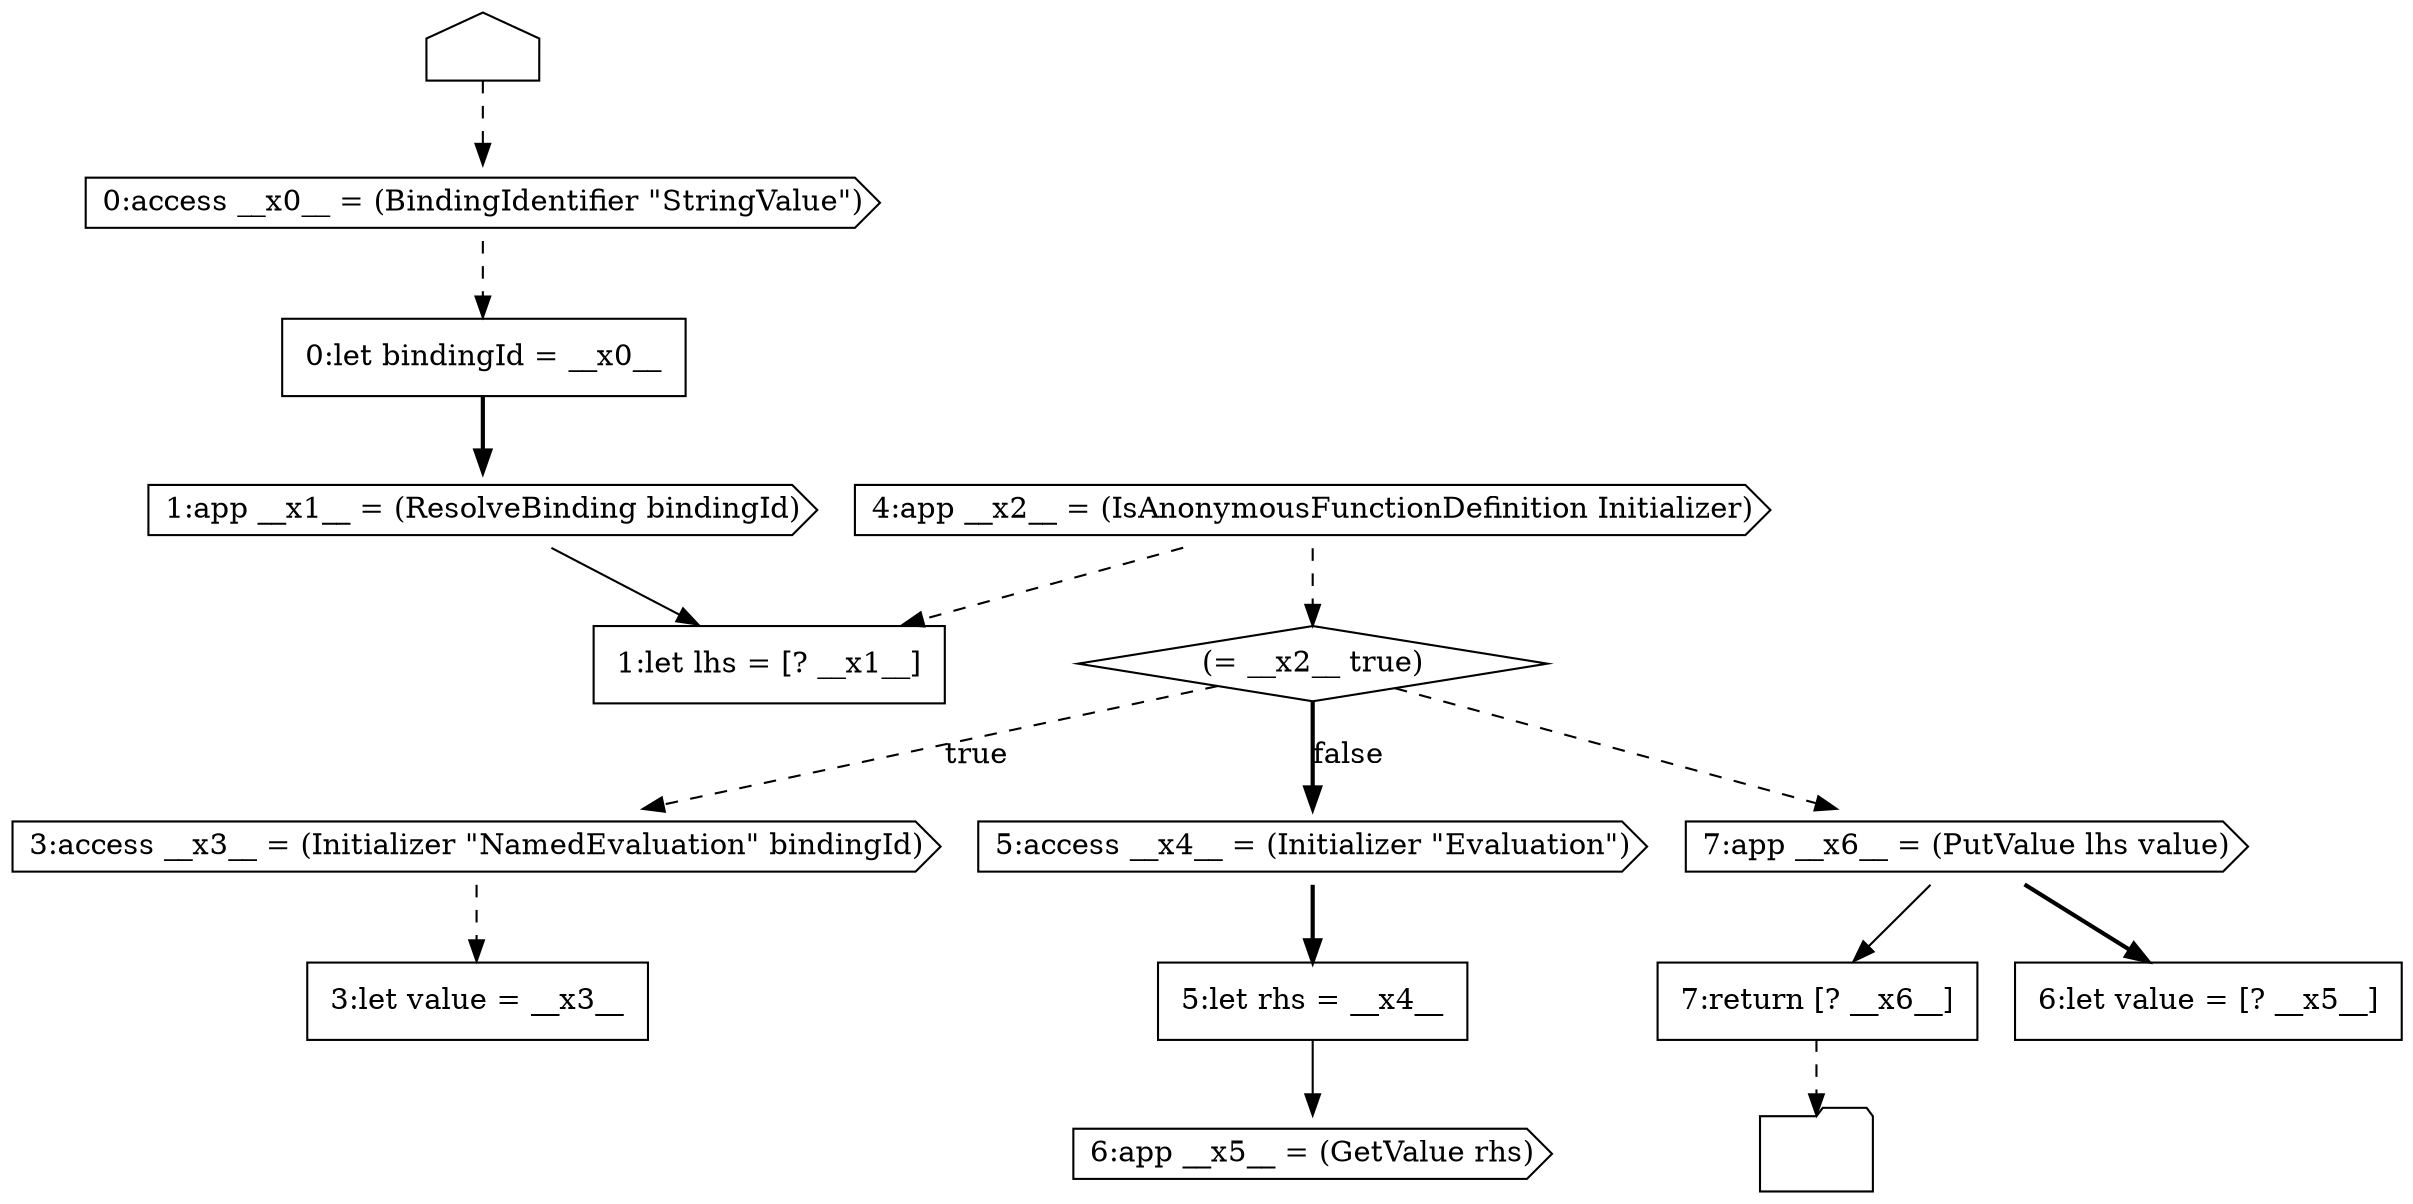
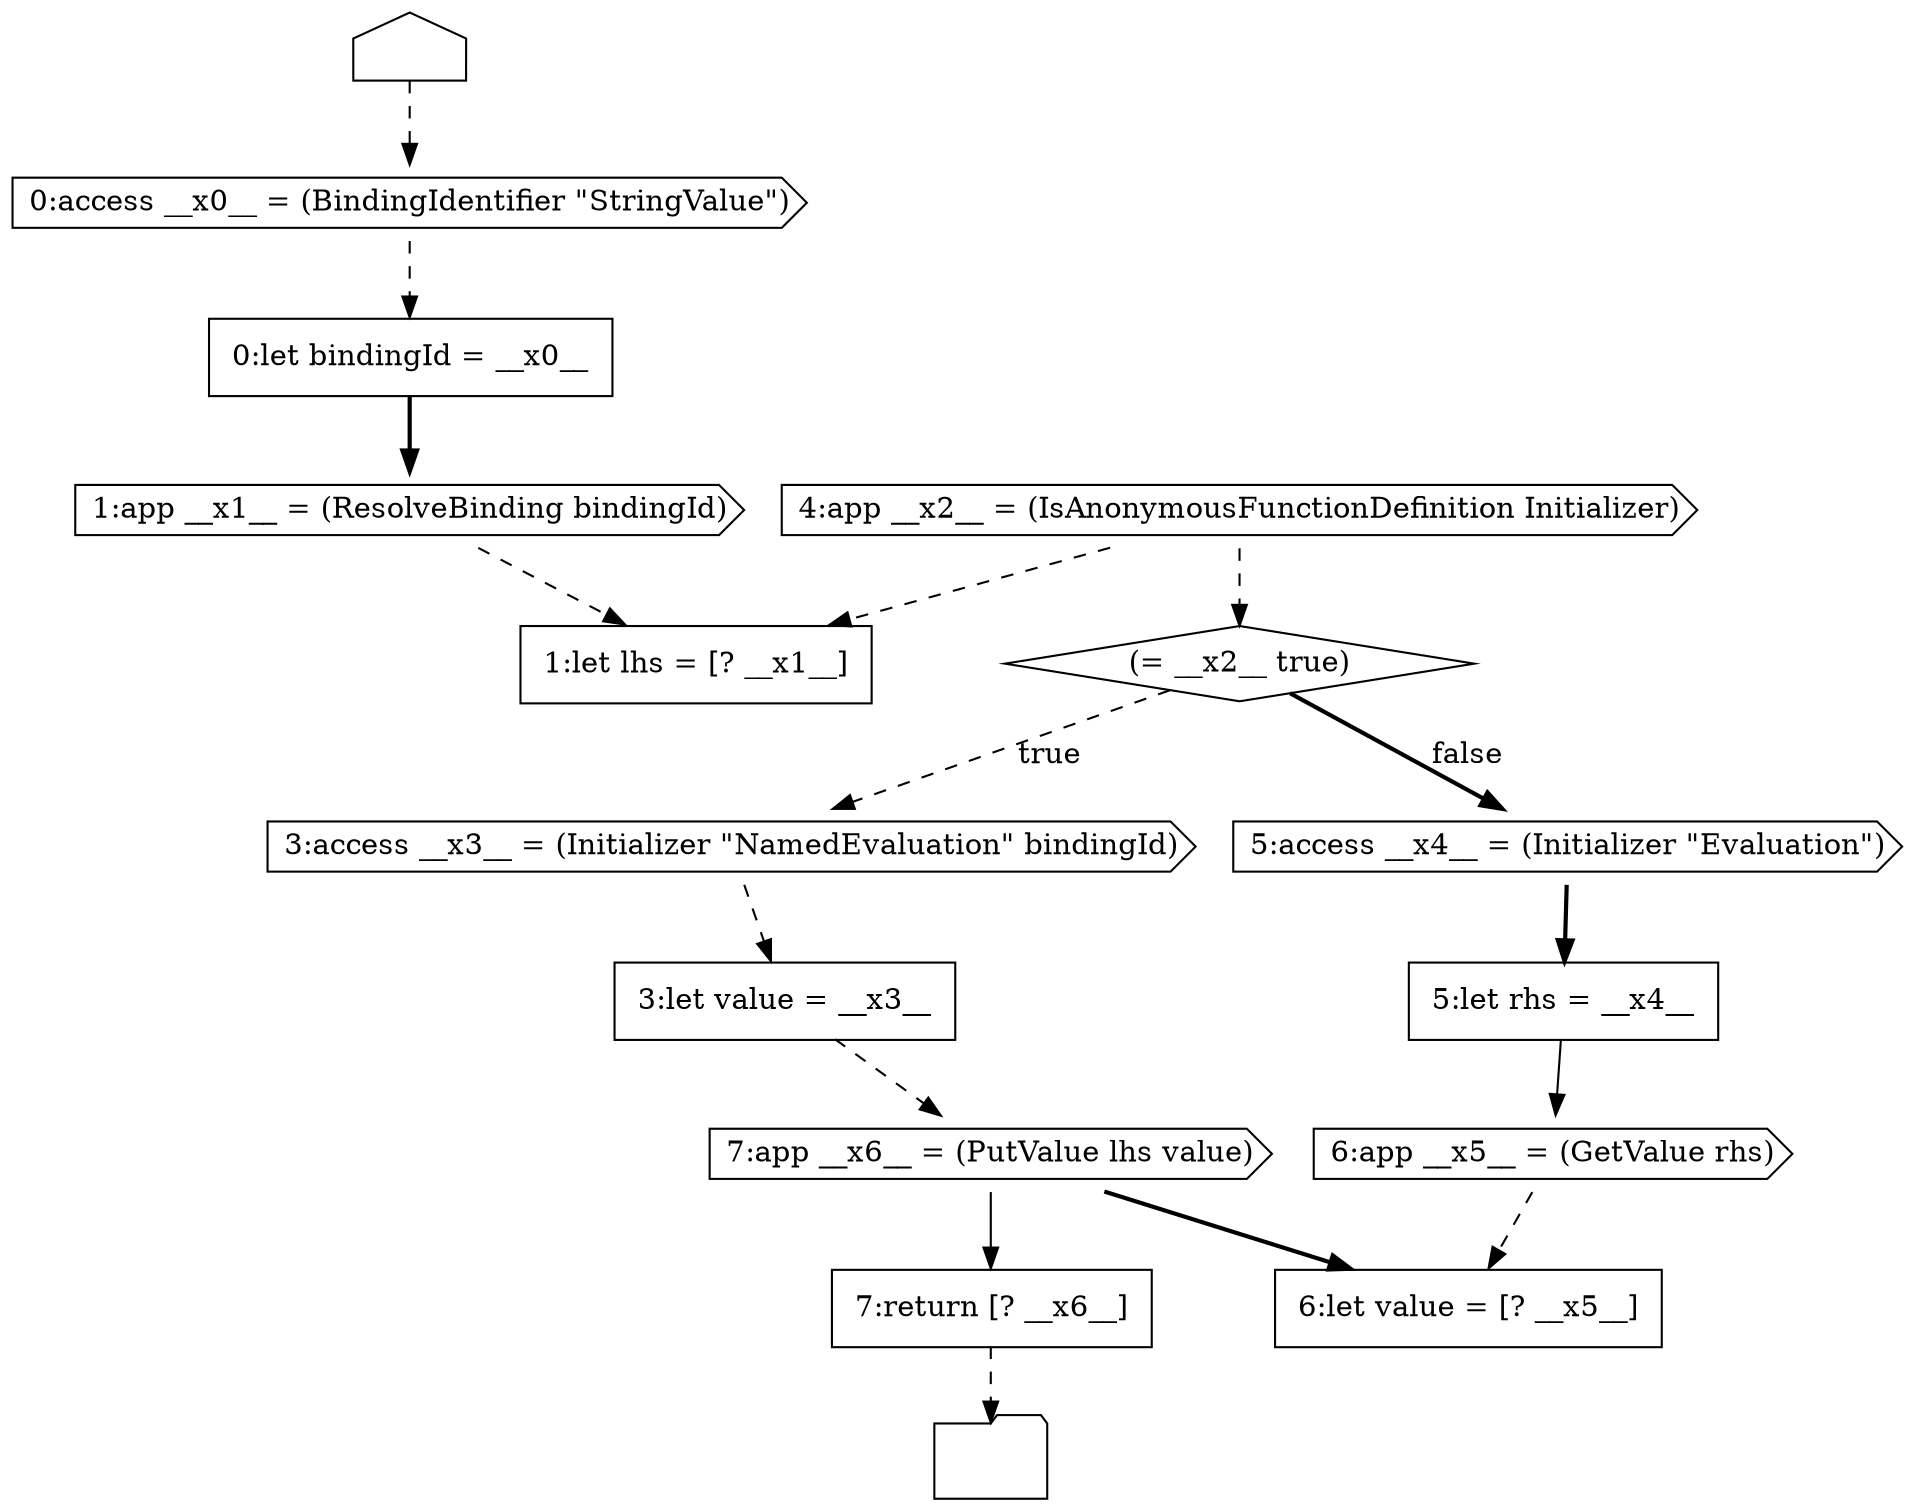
(615, 581) -> (542, 581)
(1605, 746) -> (879, 1071)
none -> (1516, 1221)
